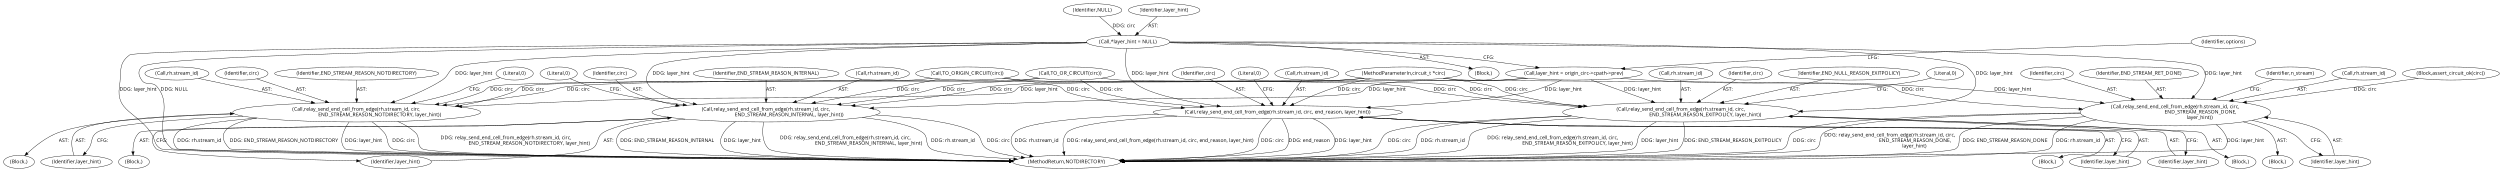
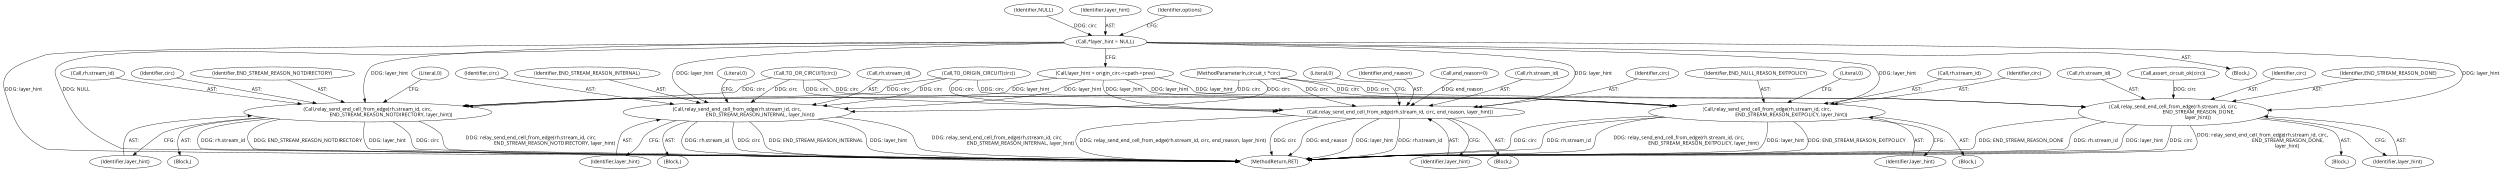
(1908, 53) -> (1145, 25)
none -> (1386, 74)
none -> (1465, 74)
(2139, 74) -> (2388, 74)
(2290, 74) -> none
(2451, 74) -> (2173, 74)
(1067, 162) -> (1275, 162)
